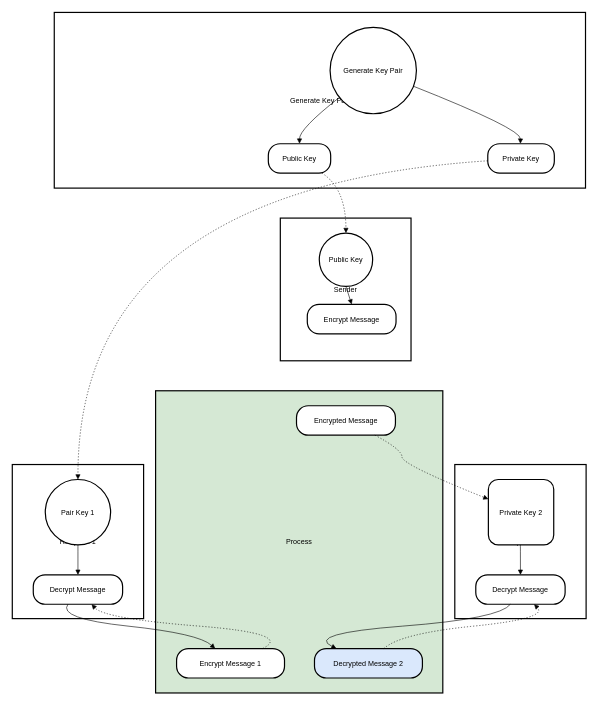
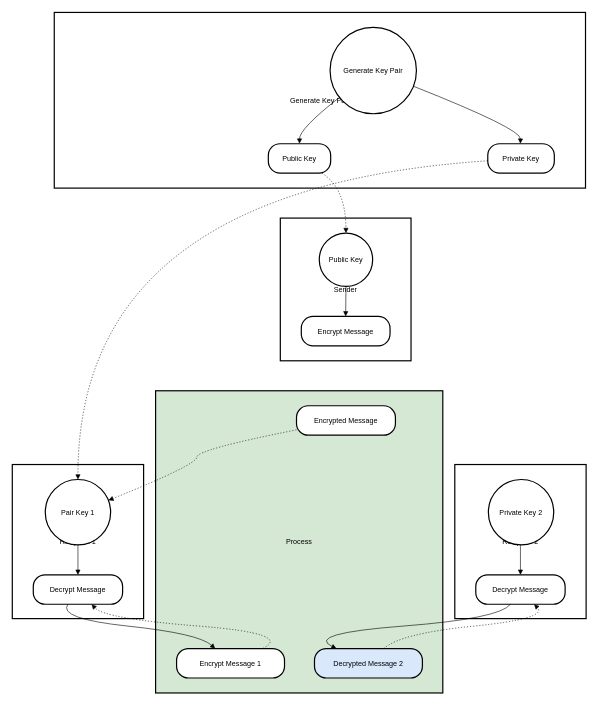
(352, 319) -> (346, 331)
(457, 486) -> none
none -> (114, 498)
(521, 512) -> (521, 512)
